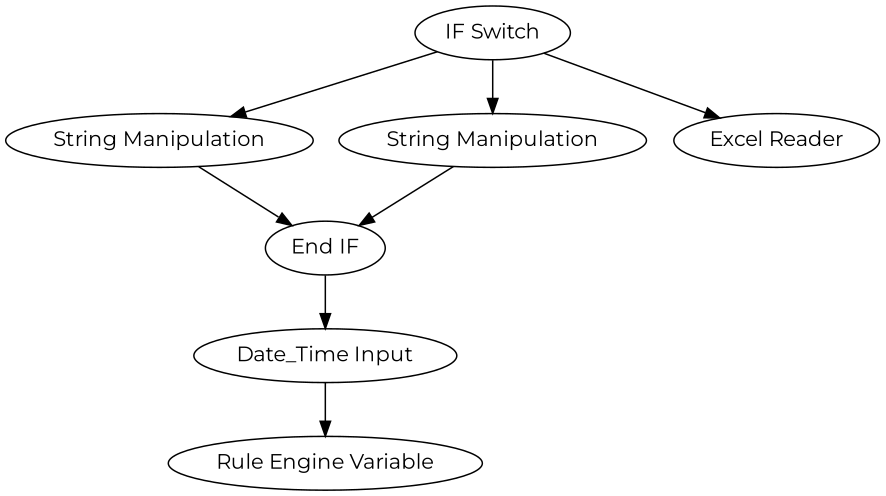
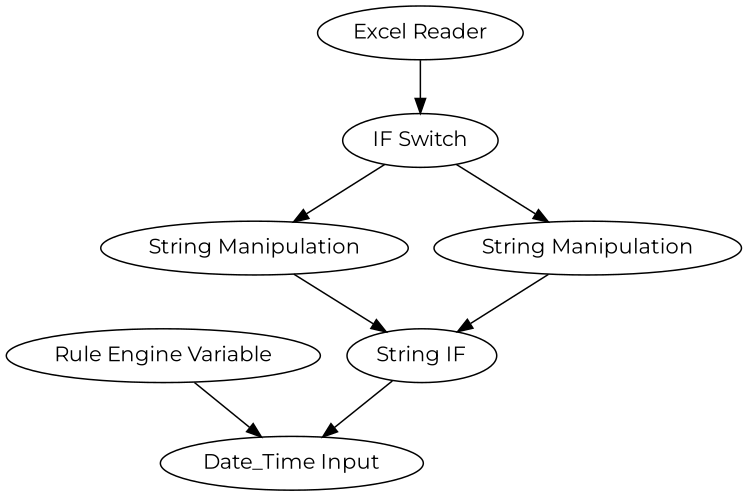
(625, 83) -> (420, 79)
(325, 248) -> (422, 356)
(325, 402) -> (222, 405)
